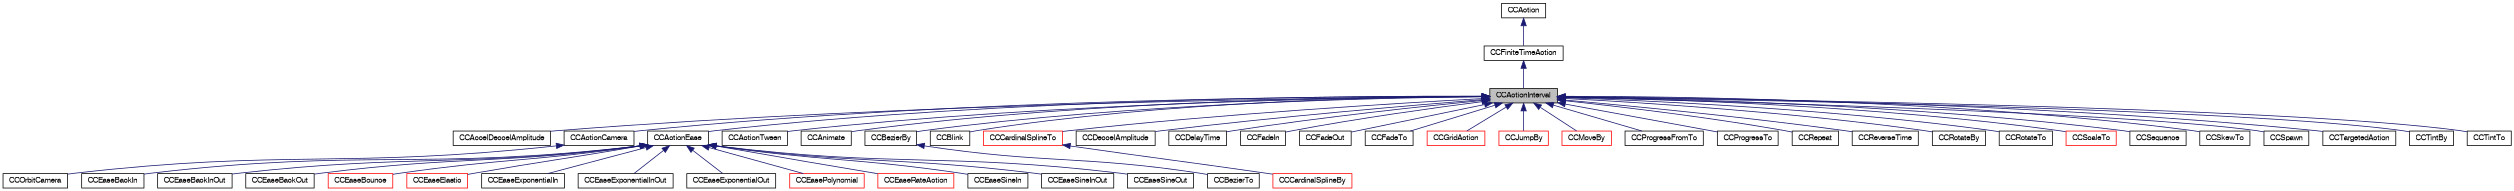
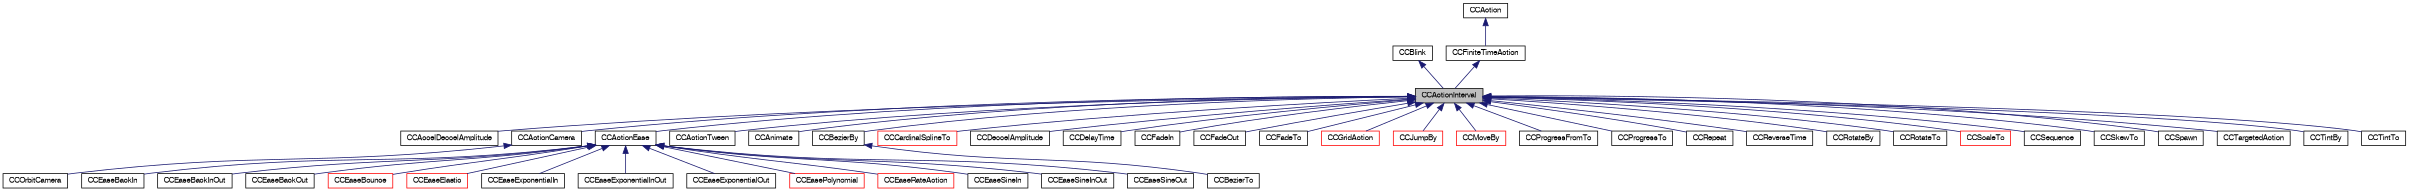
(1225, 105) -> (1434, 77)
(1312, 181) -> none
